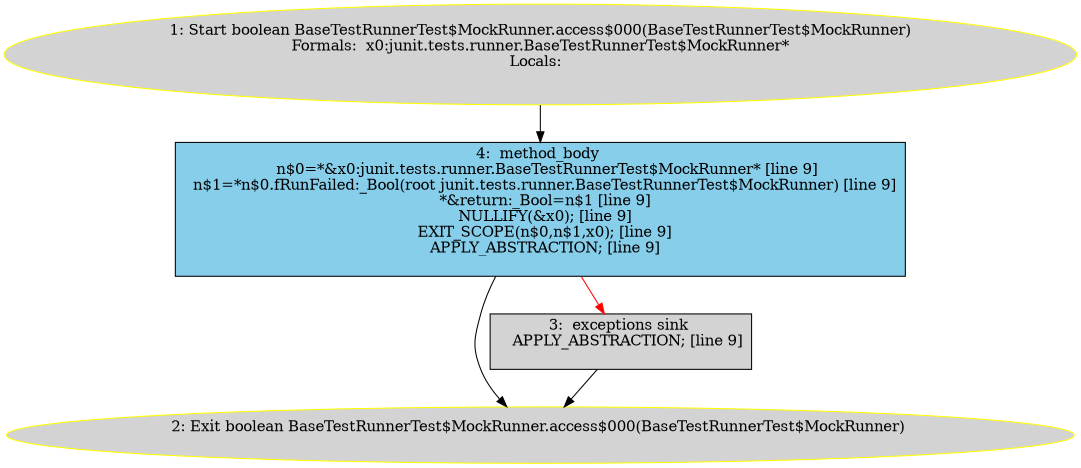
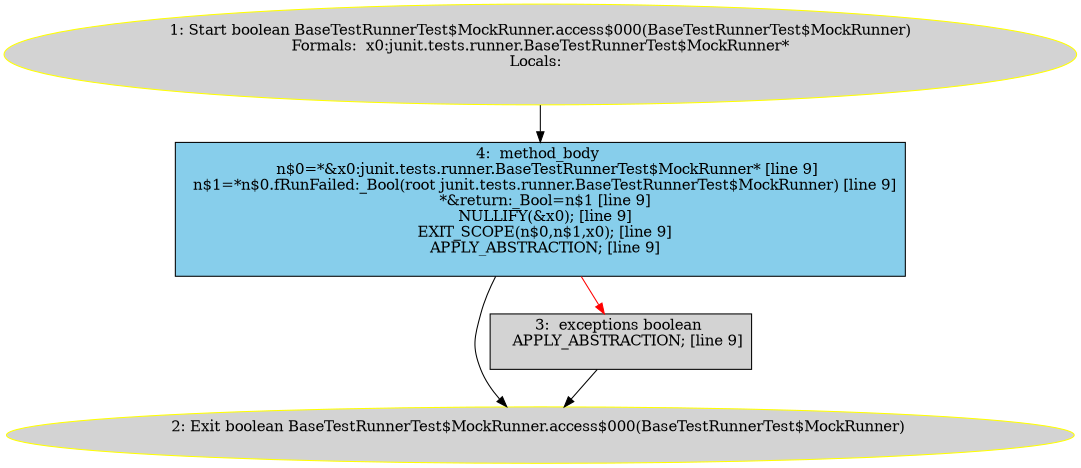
(621, 342) -> (621, 342)
